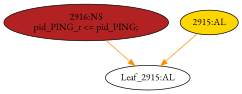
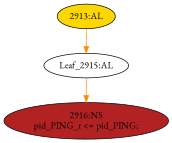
(209, 22) -> (86, 16)
(118, 51) -> (86, 87)
